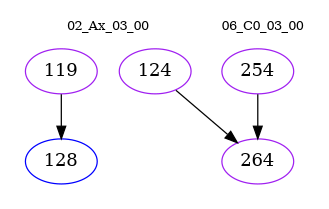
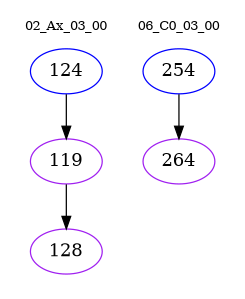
(155, 71) -> (66, 71)
(258, 71) -> (179, 71)
(193, 105) -> (66, 110)
(61, 161) -> (66, 252)
